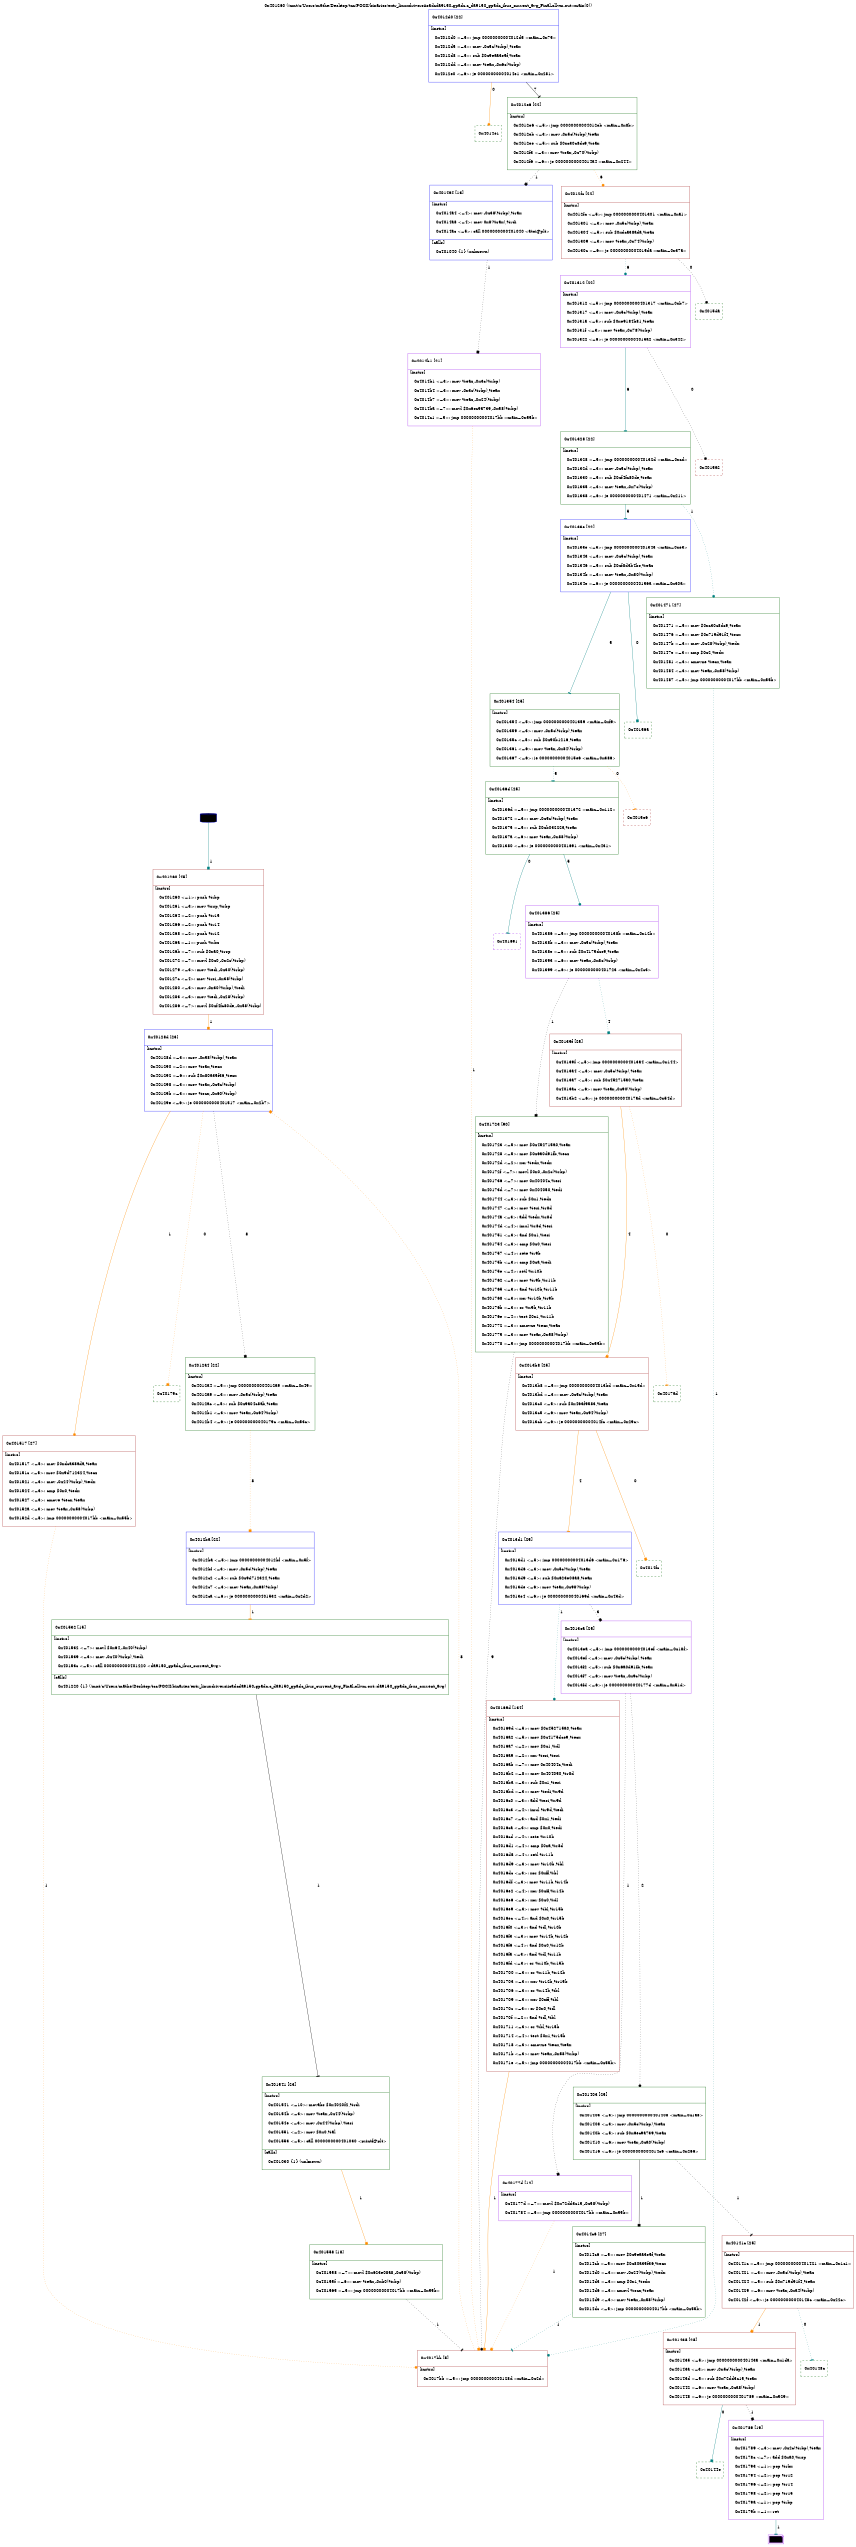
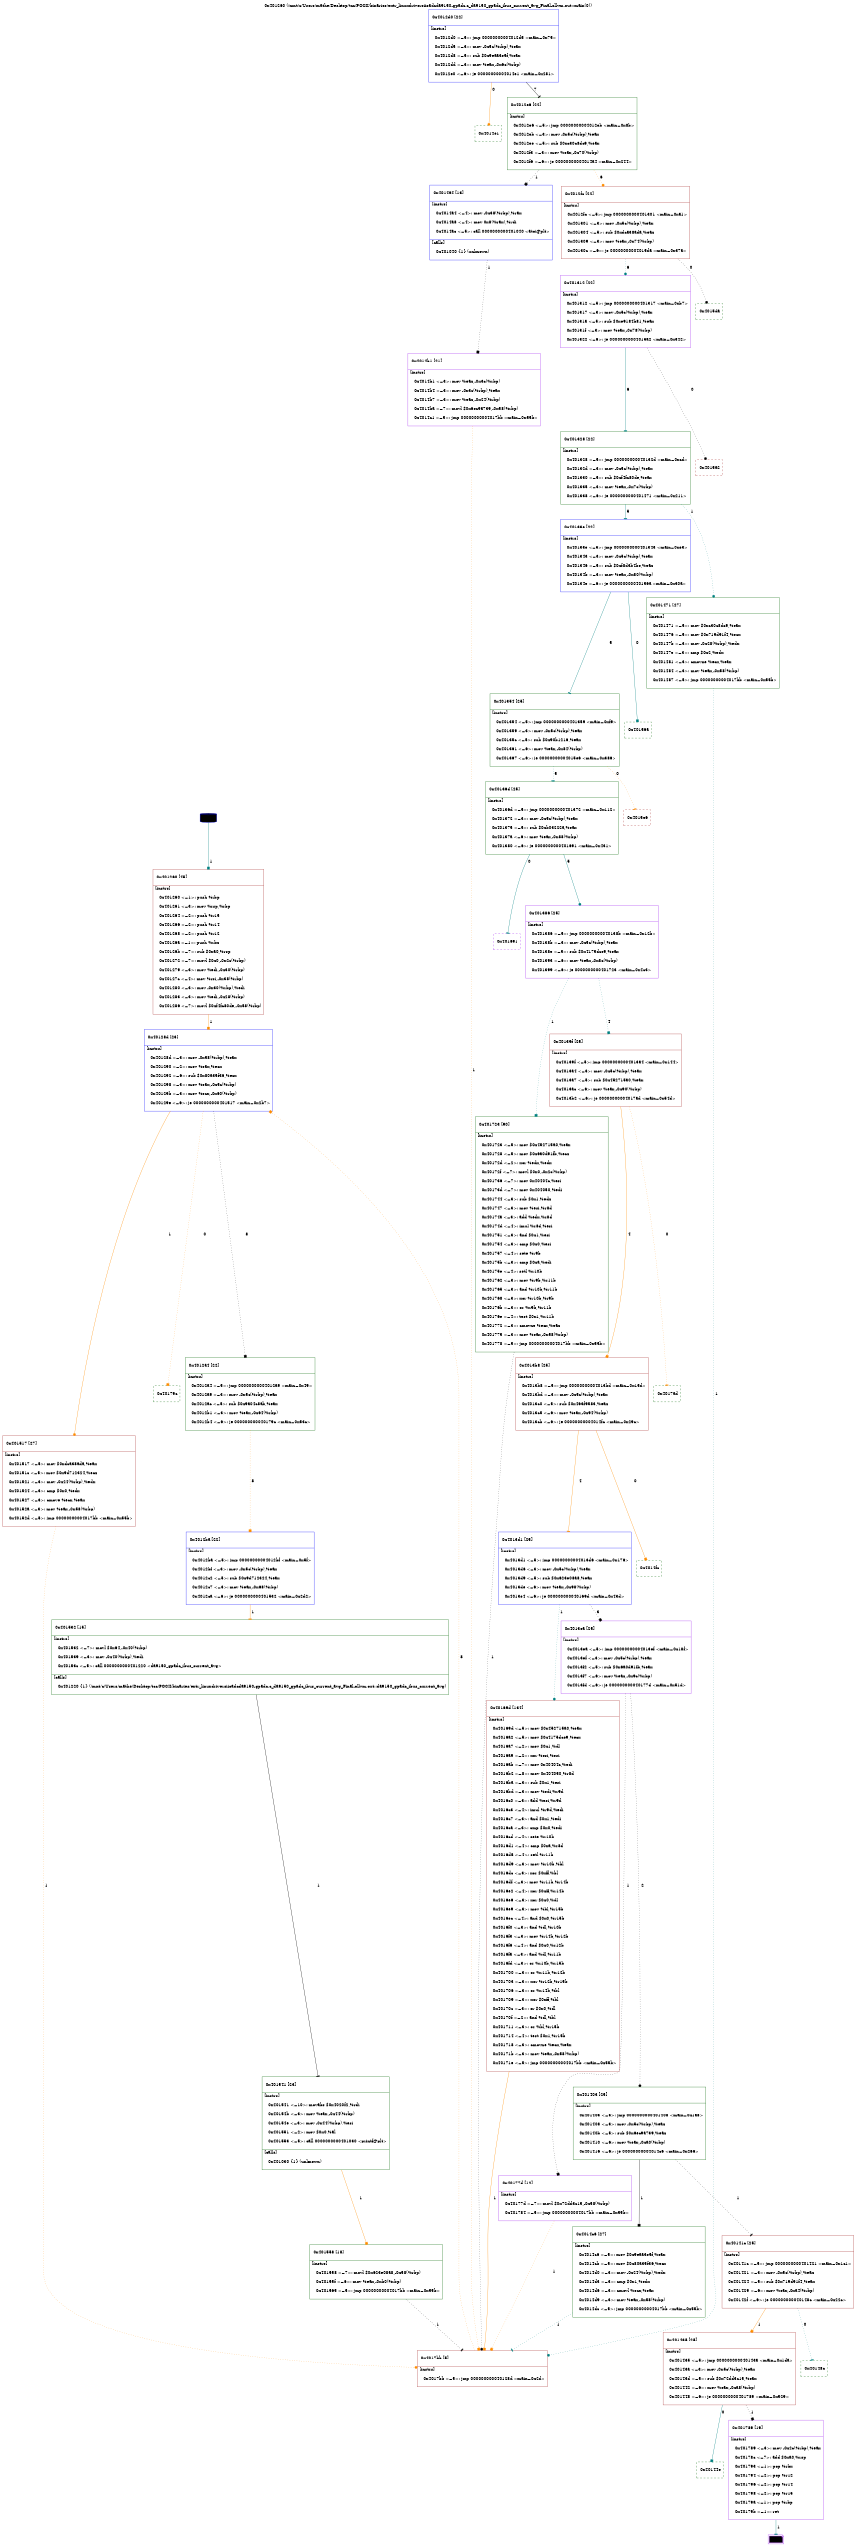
(544, 1044) -> (544, 1044)
(492, 1657) -> (492, 1657)
